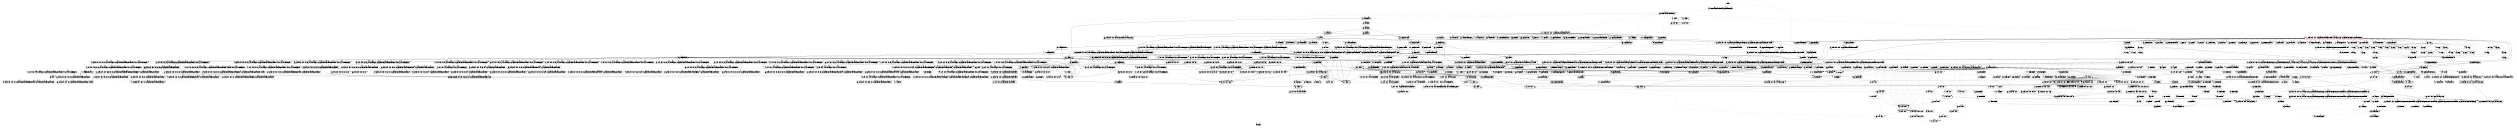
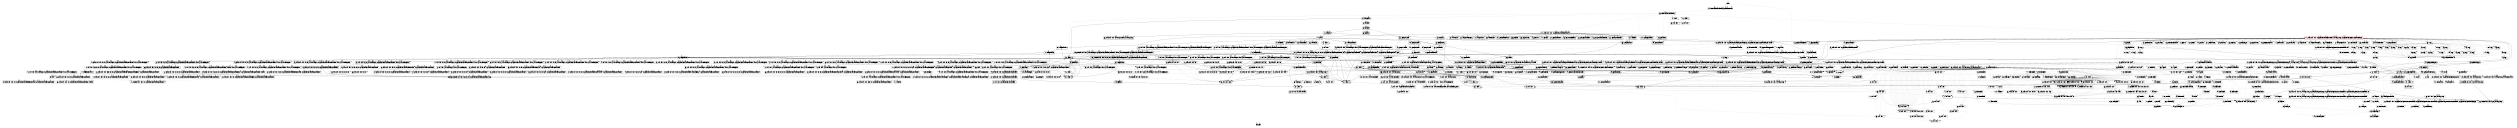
(2295, 77) -> none
(2427, 77) -> (2427, 77)
